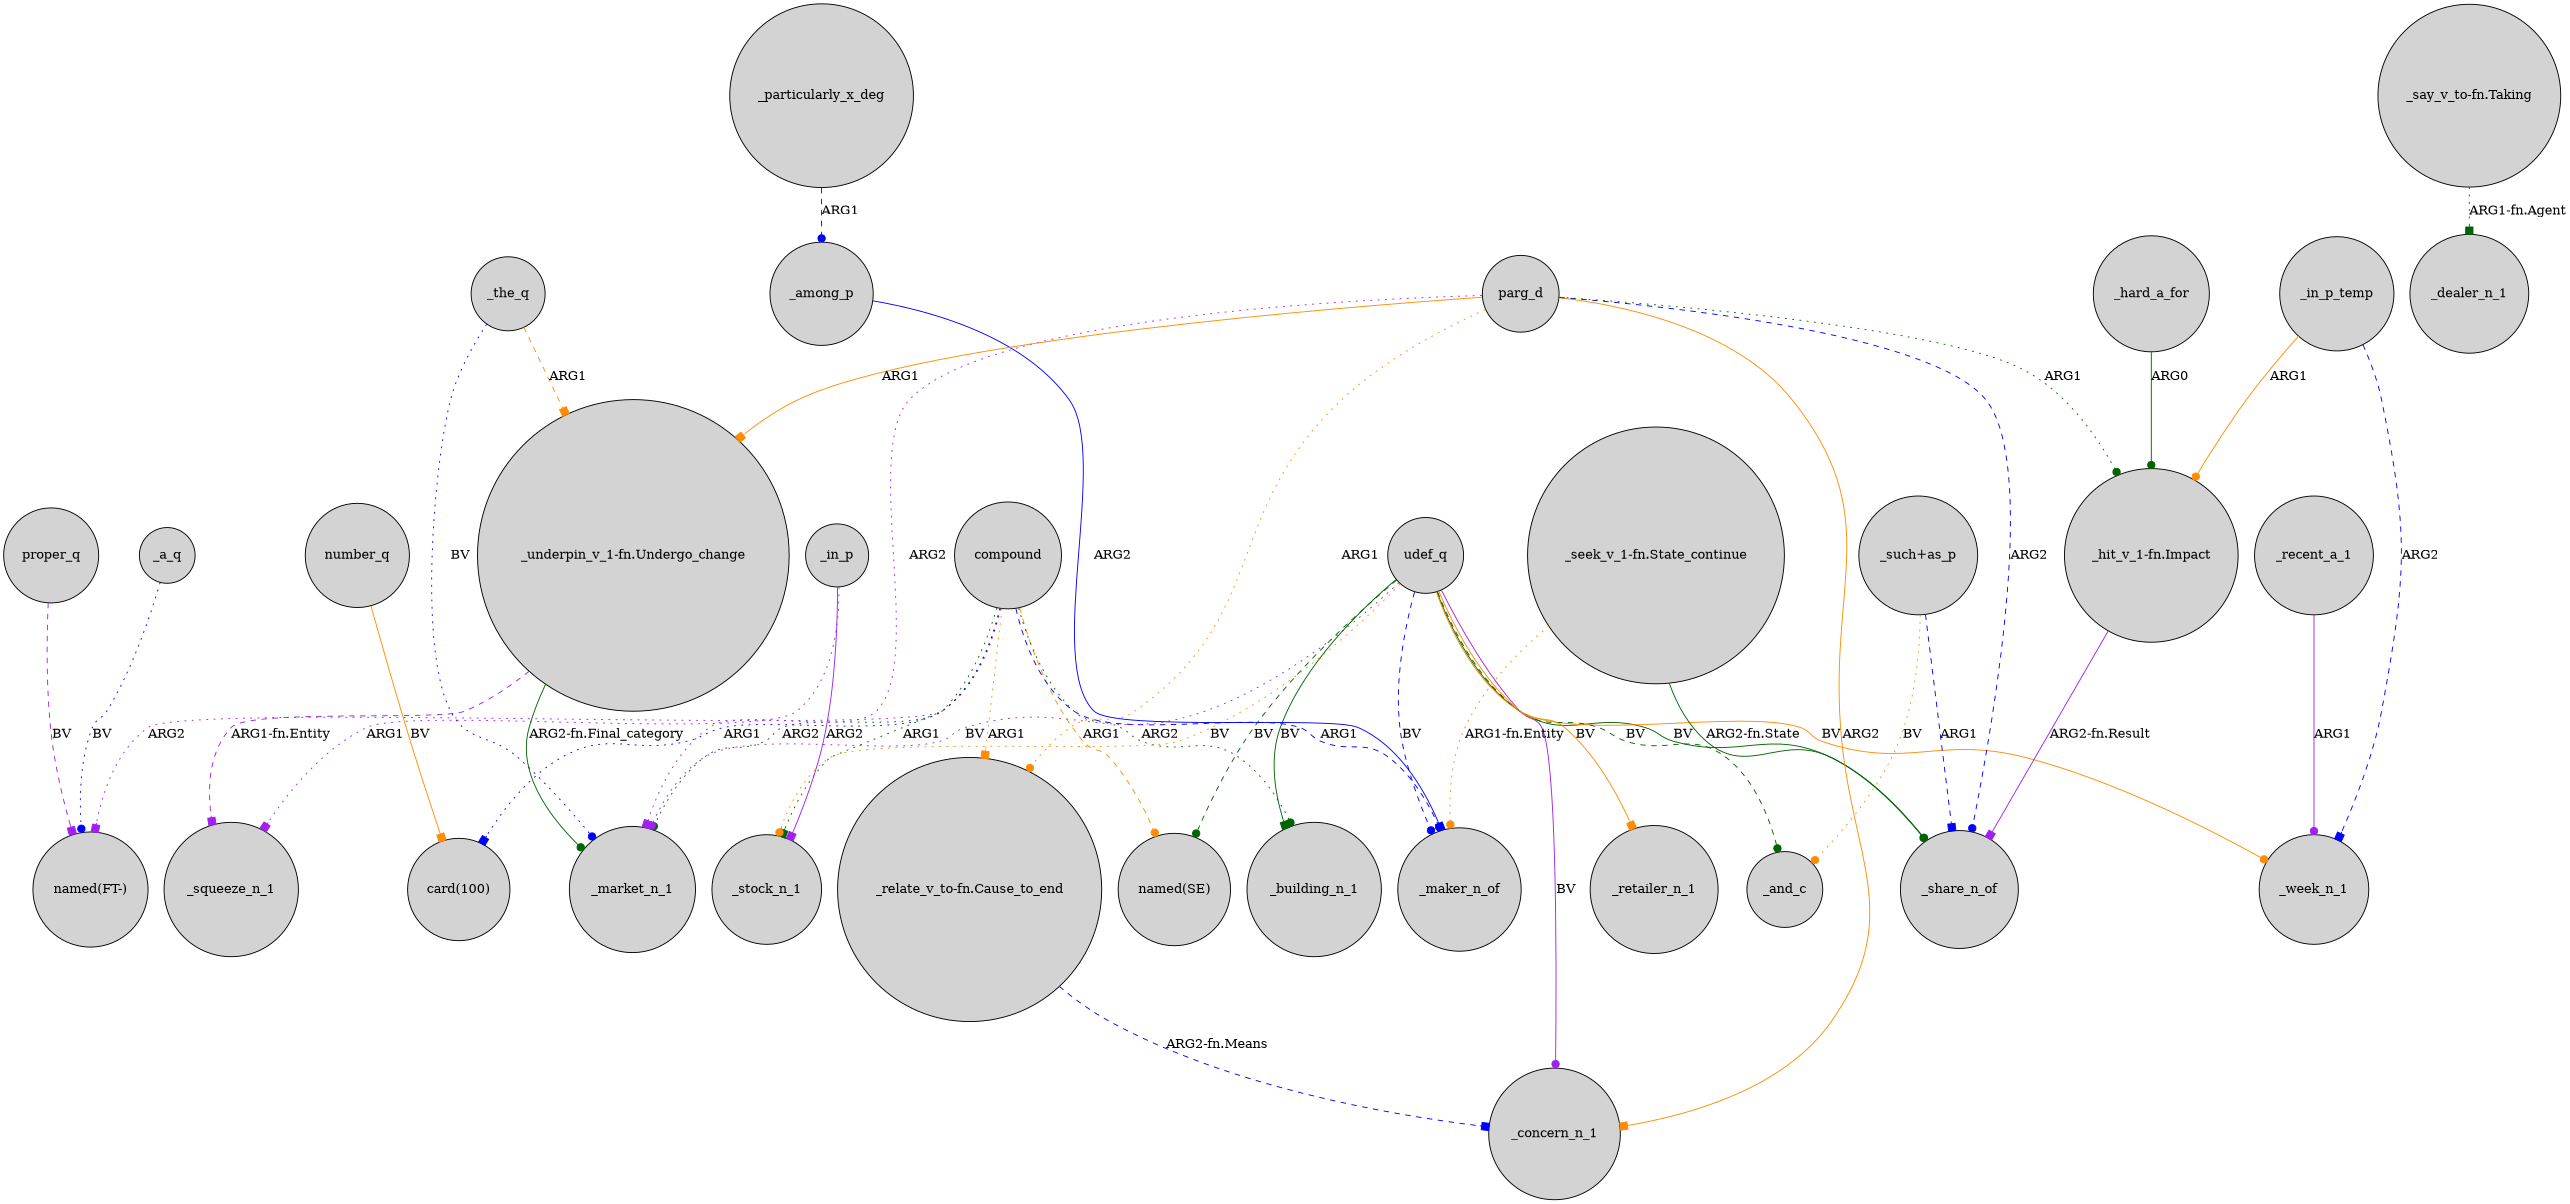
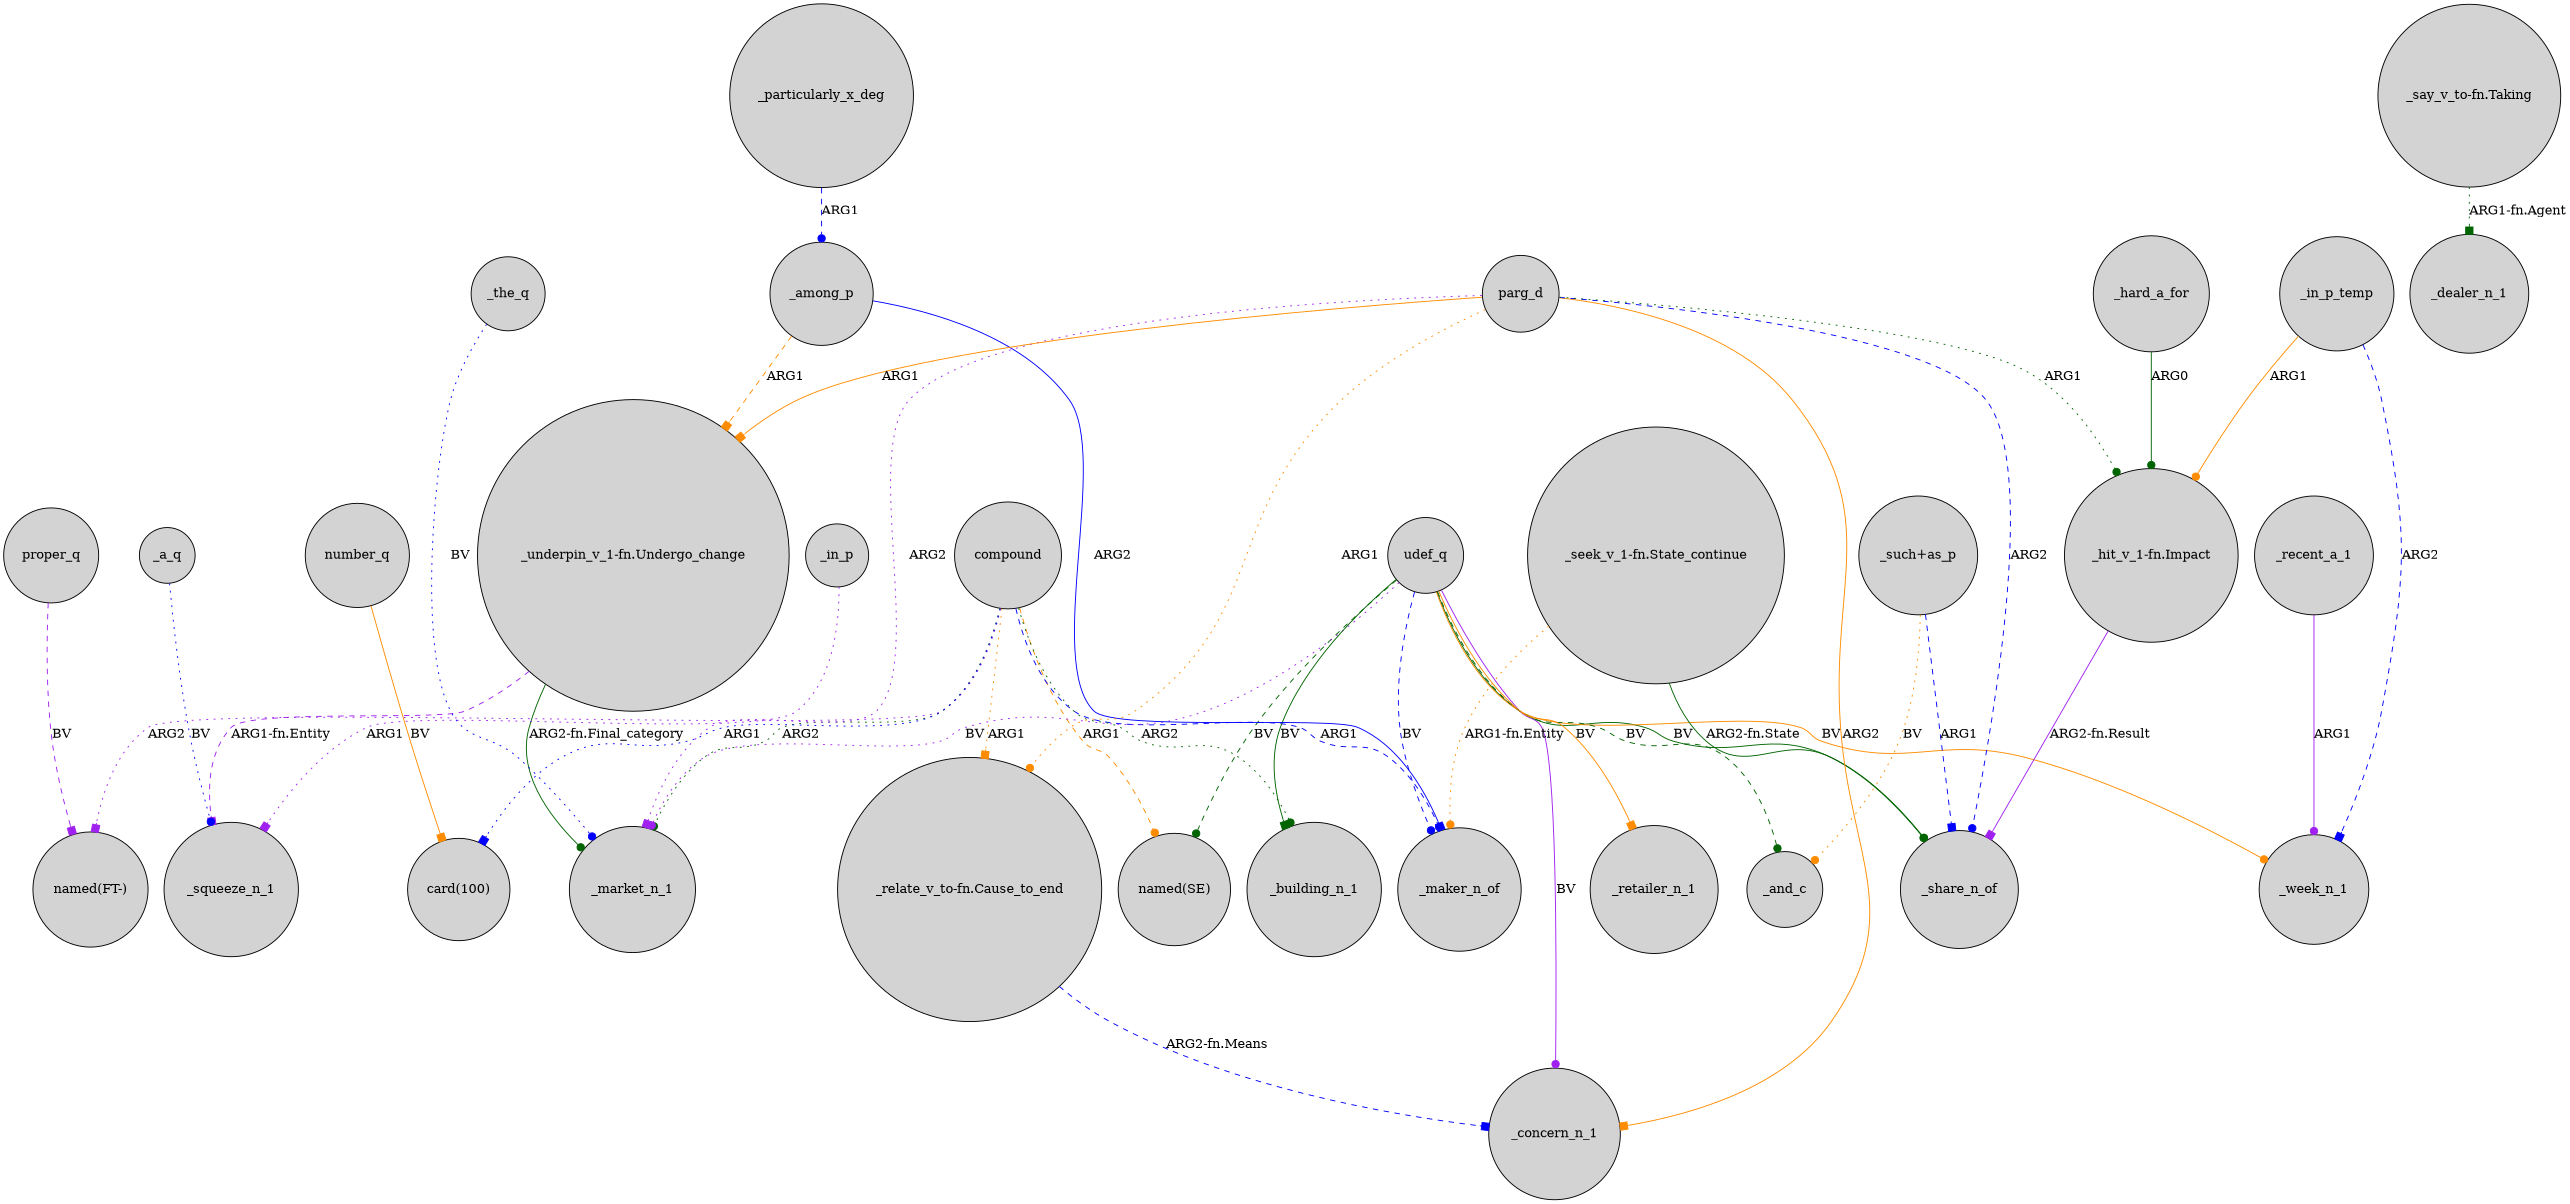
(543, 367) -> (761, 379)
(112, 703) -> (184, 702)
(767, 890) -> none
